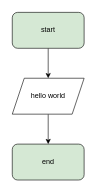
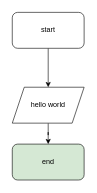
(48, 30) -> (48, 30)
(48, 96) -> (48, 105)
